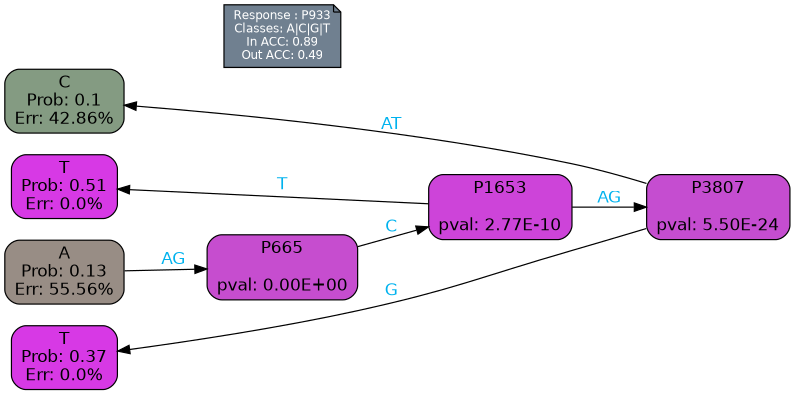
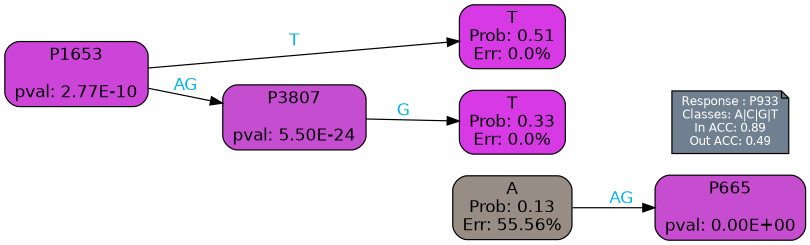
(64, 101) -> none
(387, 238) -> none
(64, 358) -> (512, 122)
